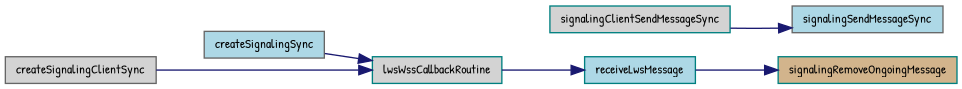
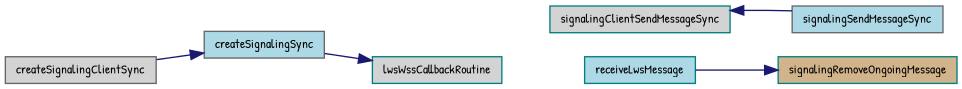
(754, 28) -> (768, 10)
(257, 70) -> (174, 57)
(536, 70) -> none
